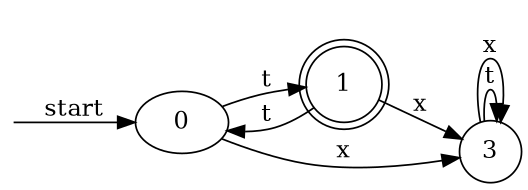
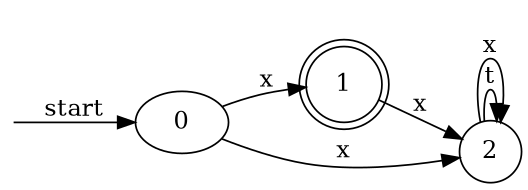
(267, 80) -> (267, 80)
(281, 125) -> none
(491, 152) -> (491, 152)
